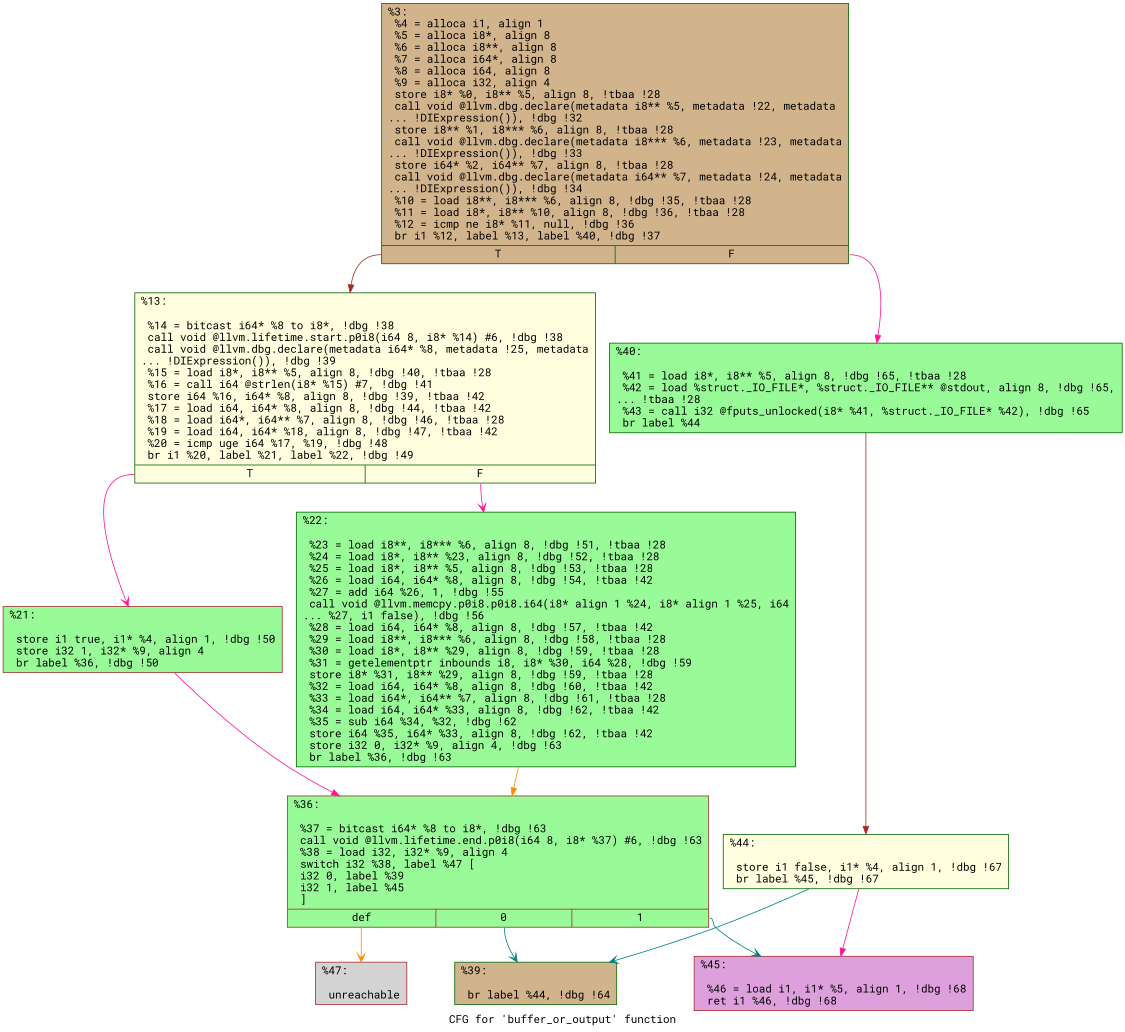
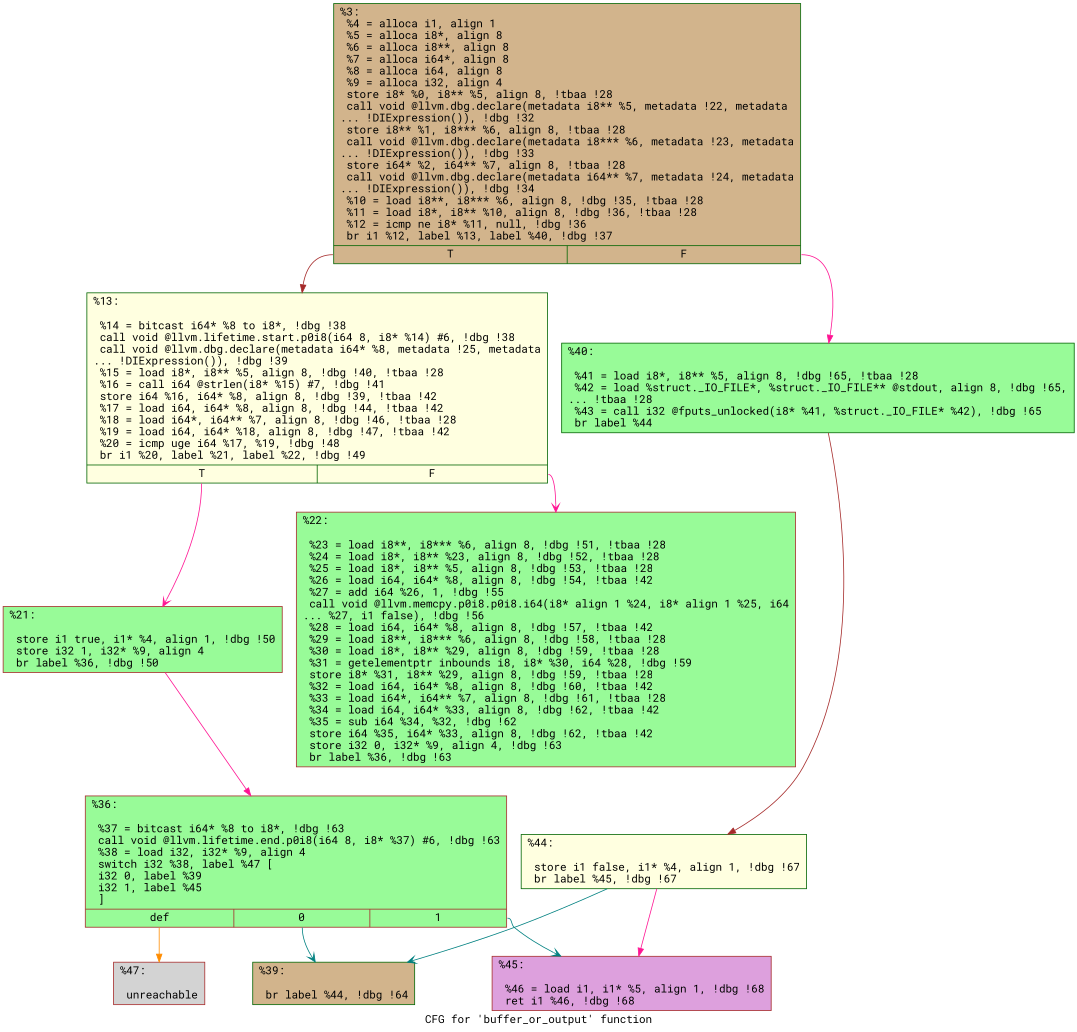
(546, 640) -> (546, 640)
(516, 777) -> none
(361, 941) -> (159, 941)
